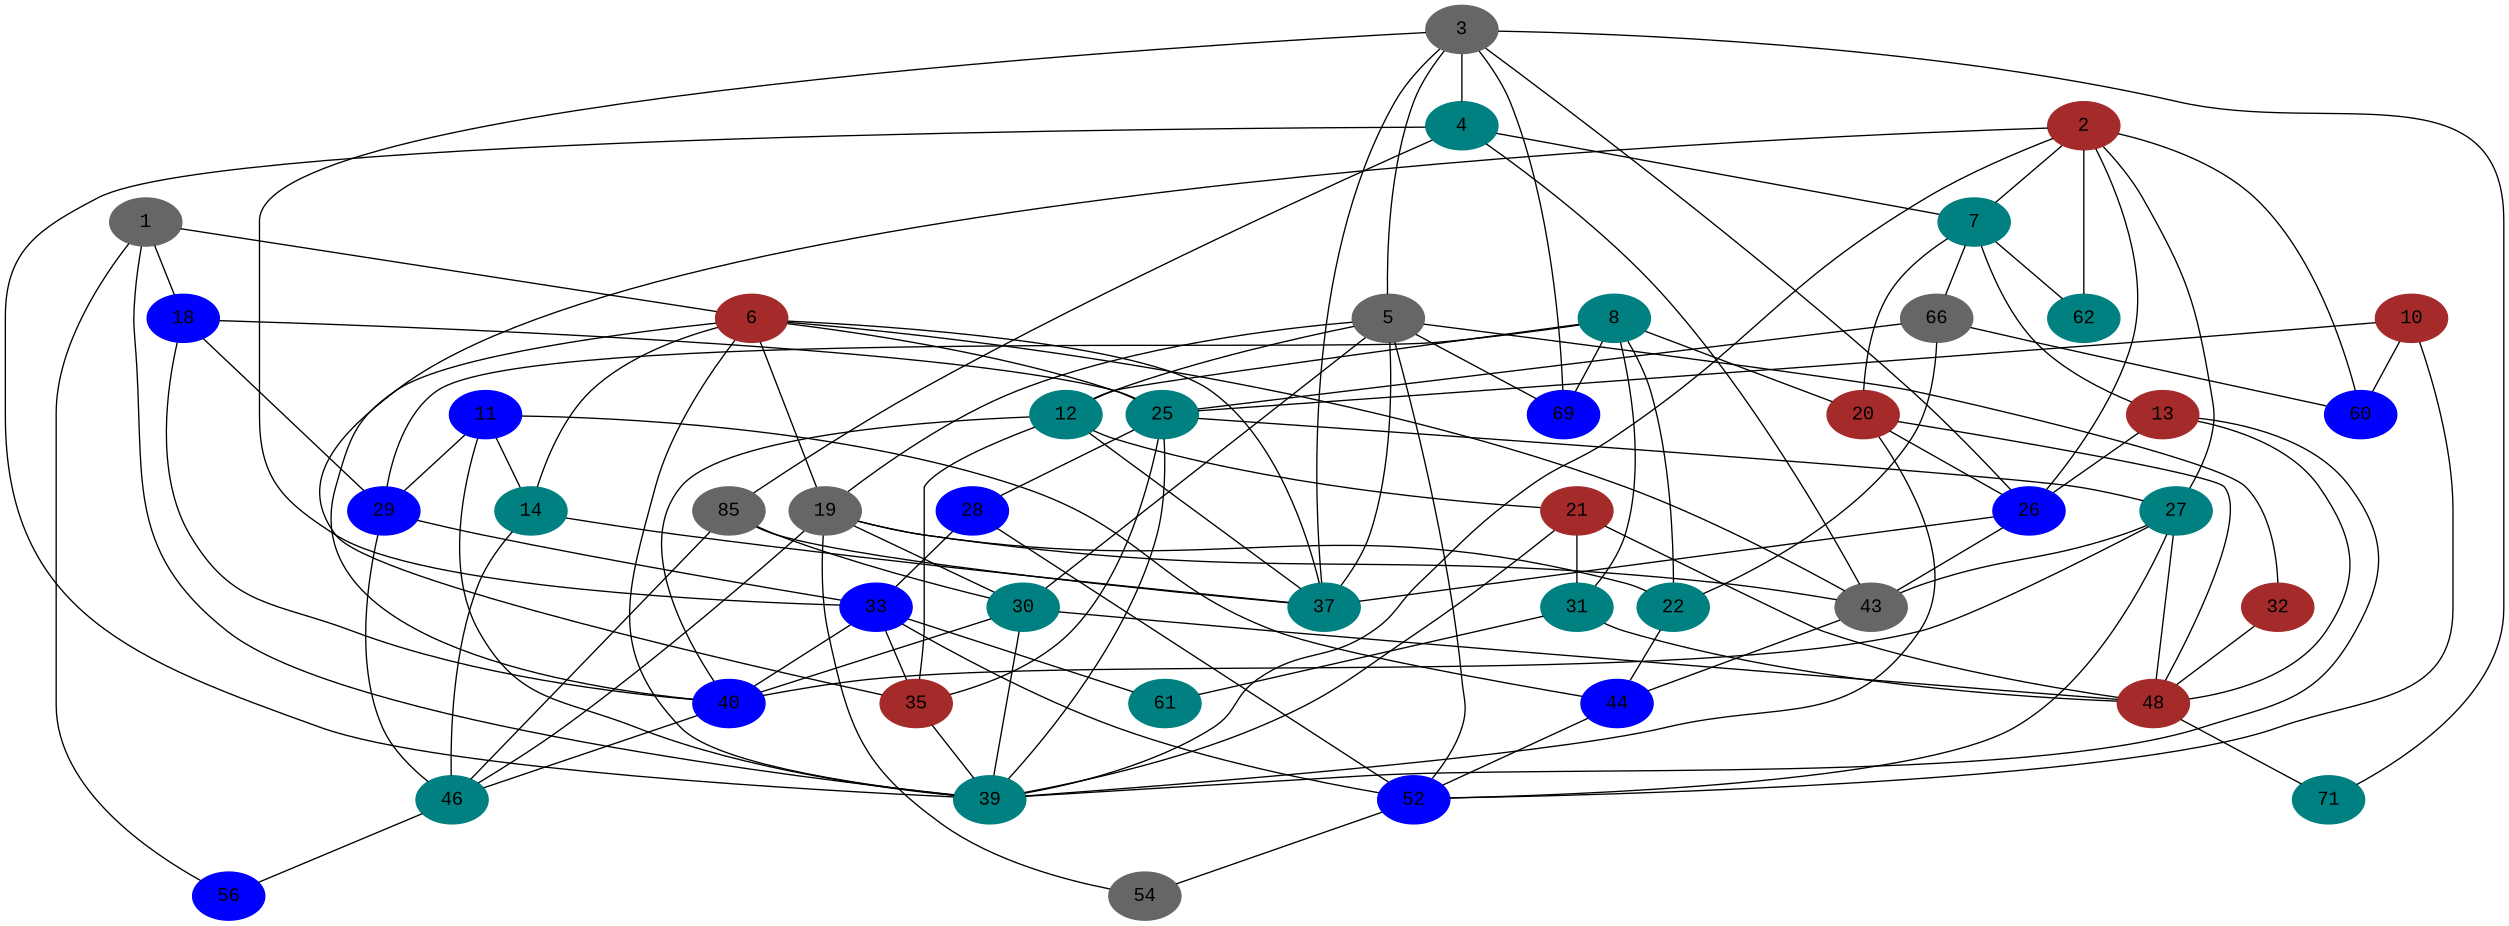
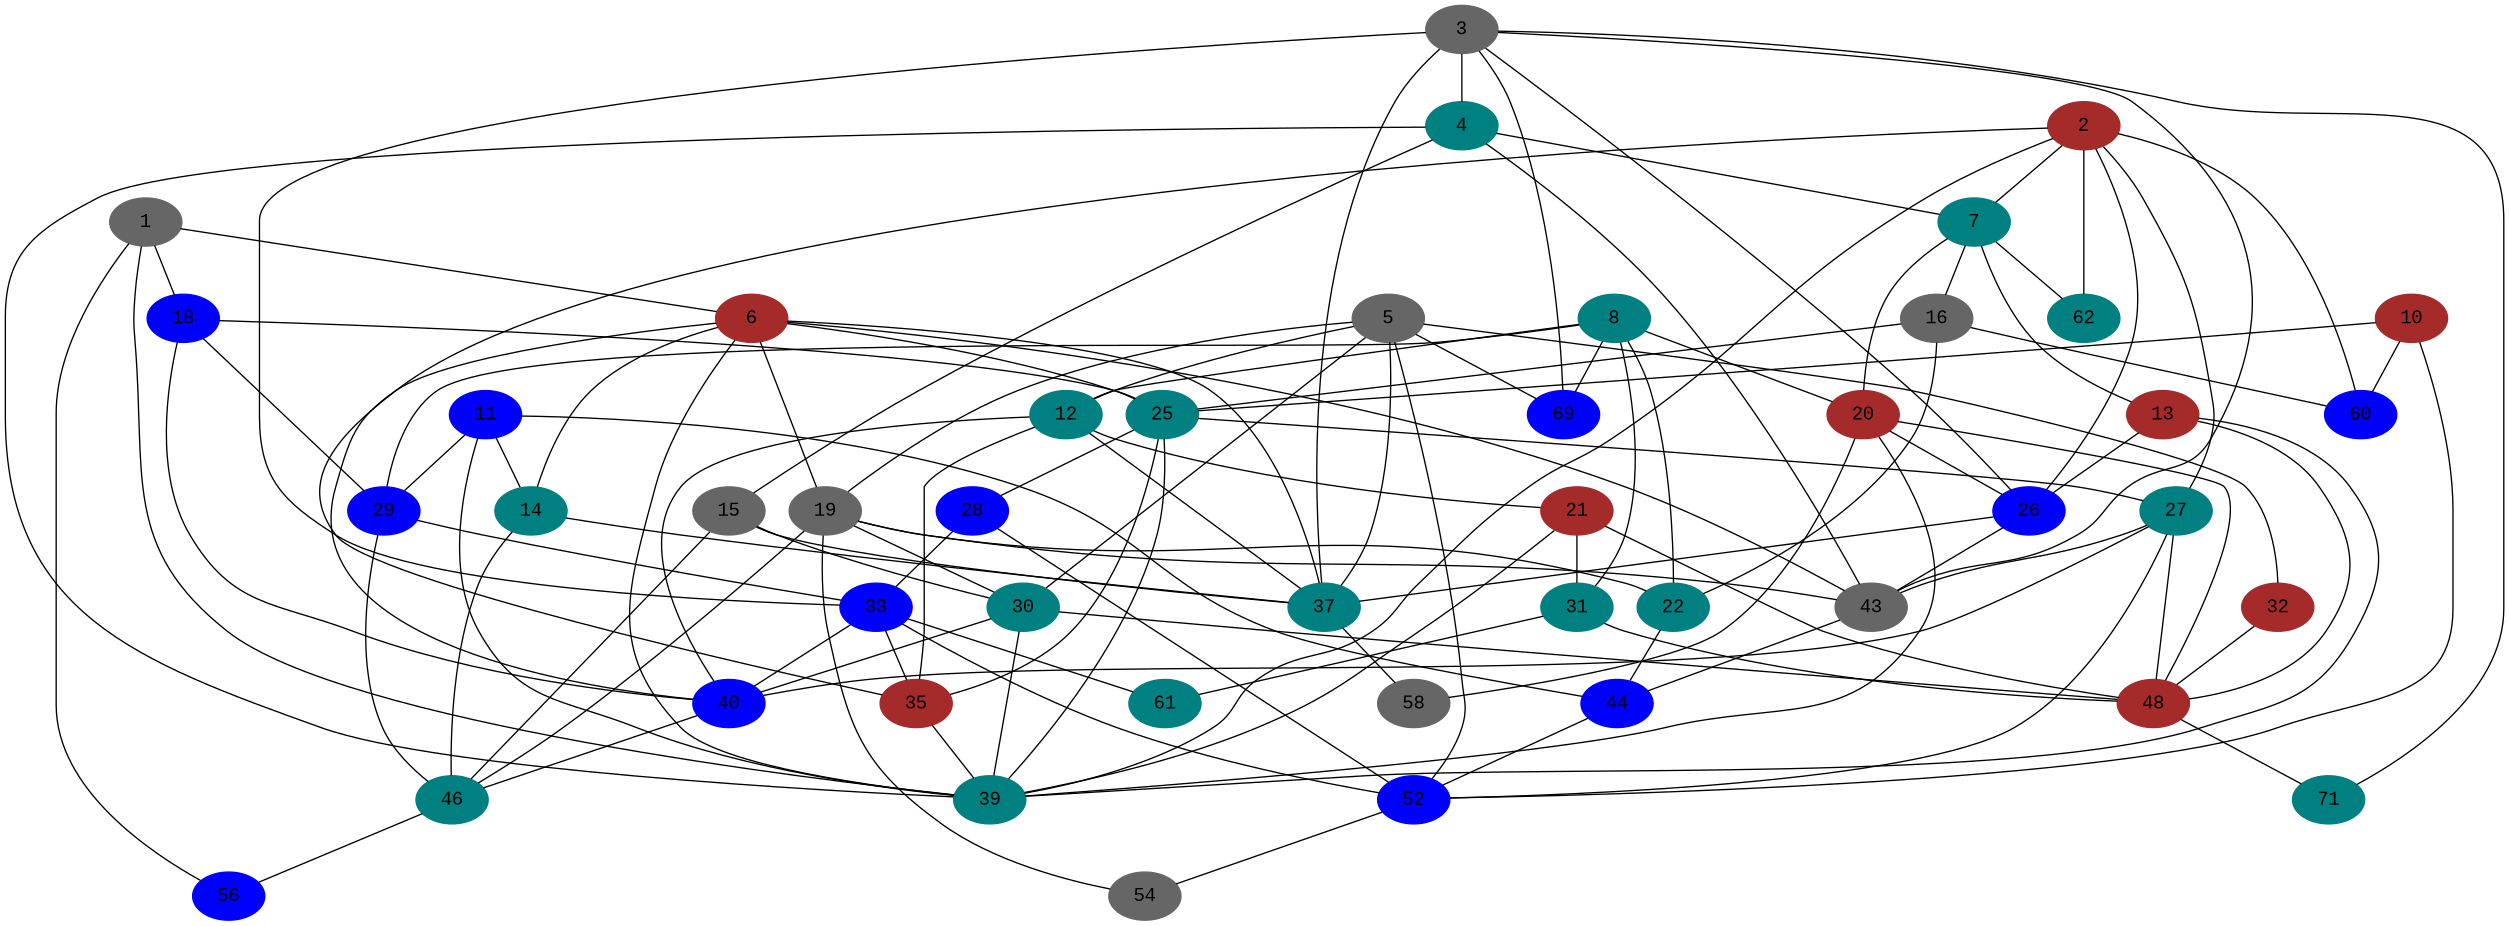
(1395, 180) -> (2172, 135)
(1937, 318) -> (1937, 318)
(729, 511) -> (729, 511)
none -> (1414, 704)
